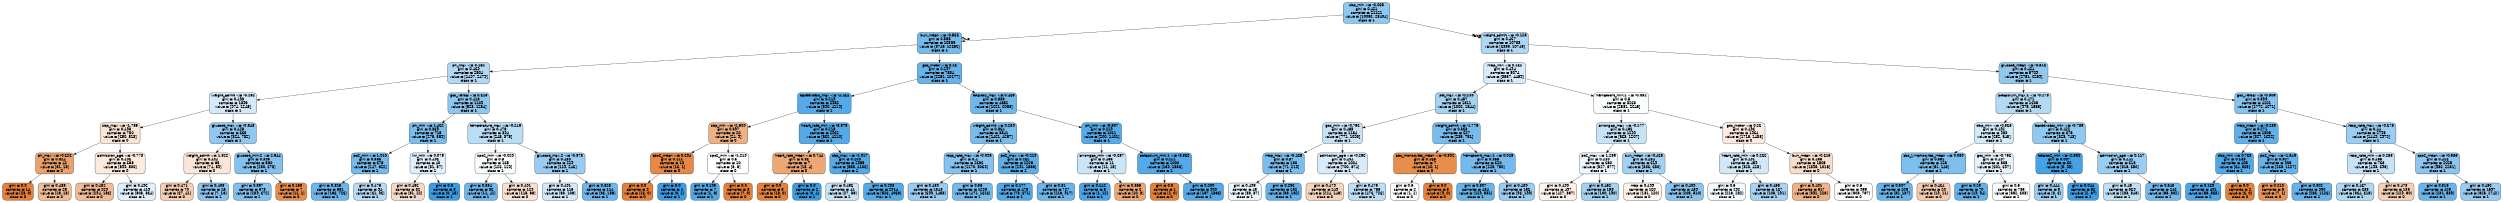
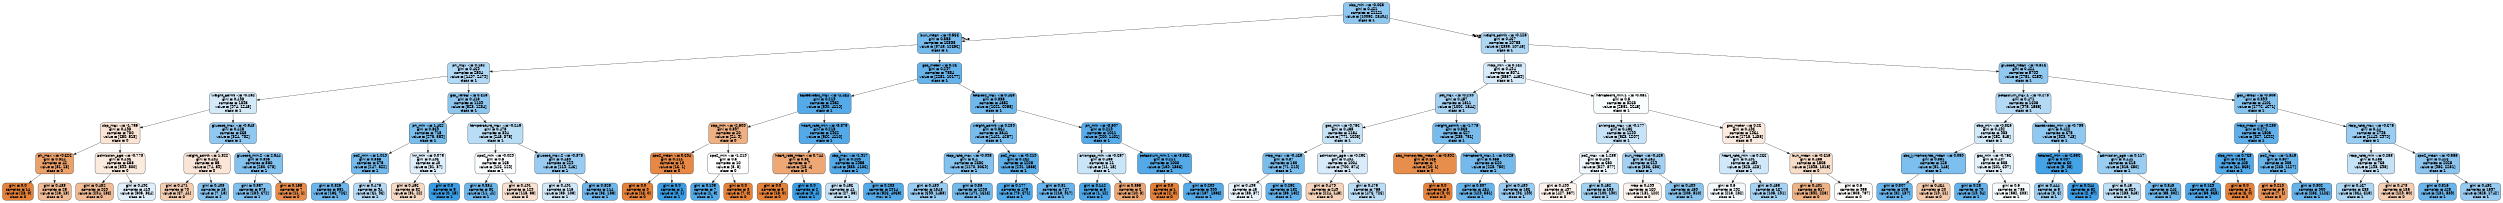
(1405, 192) -> none
